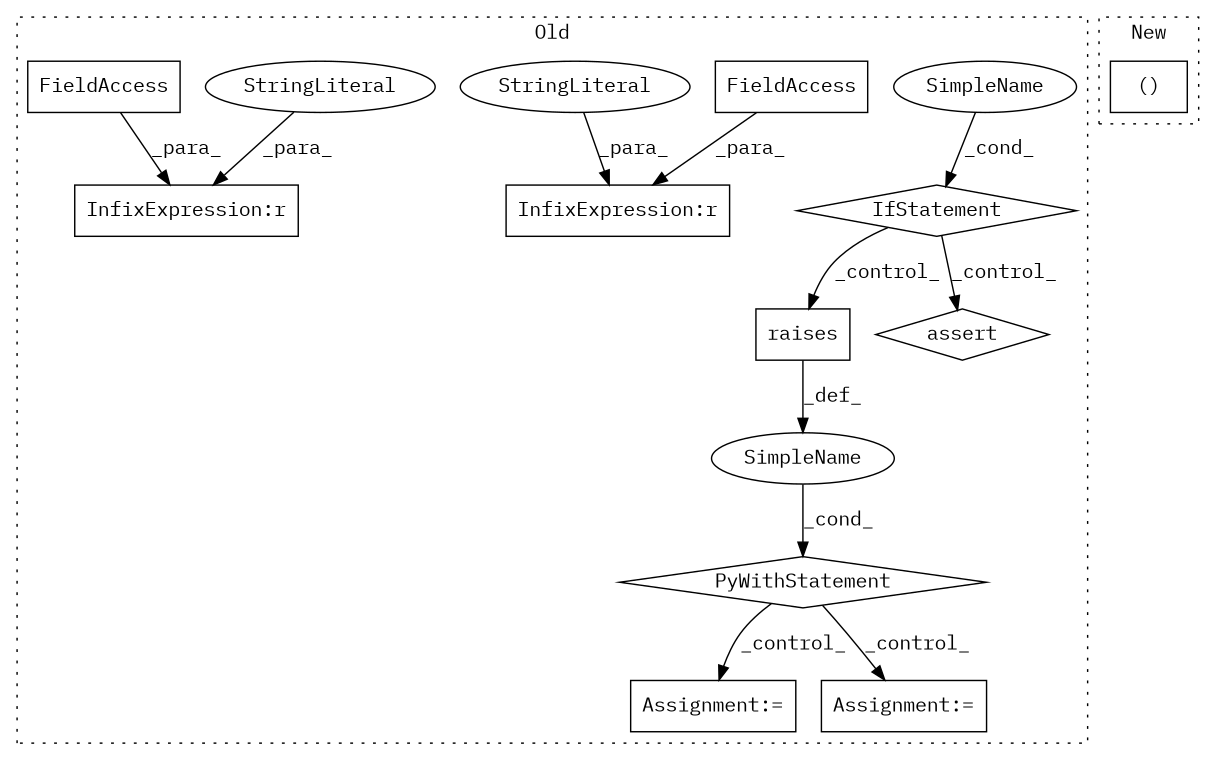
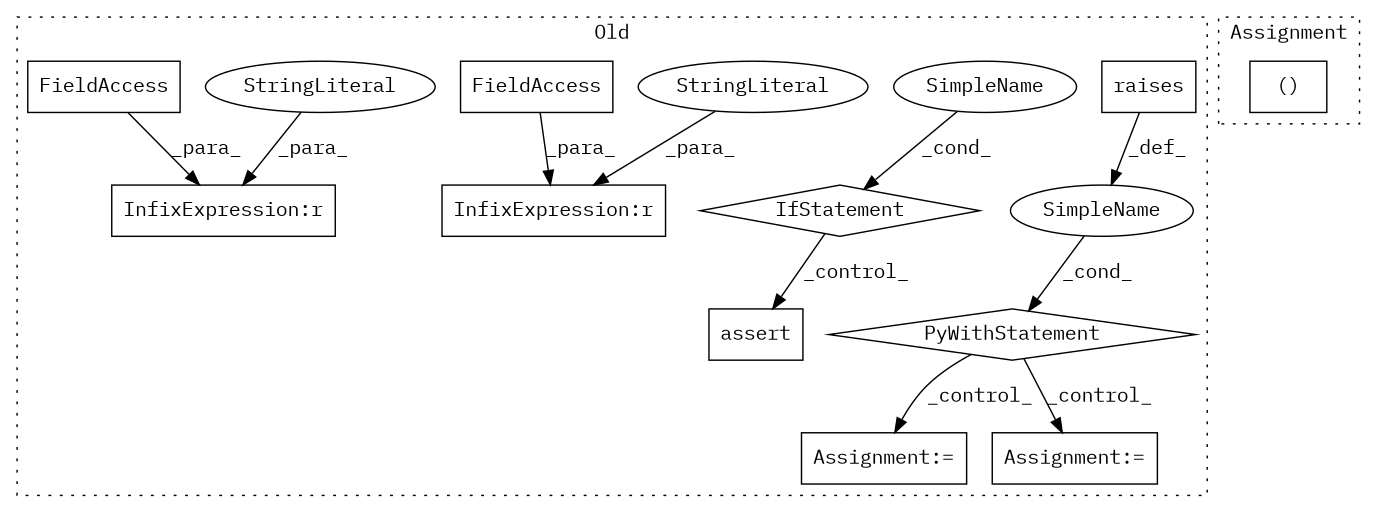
(1149, 33) -> (1289, 33)
(843, 254) -> none
(962, 335) -> (756, 335)
